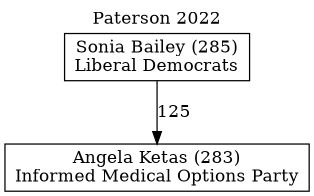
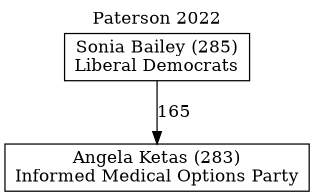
(174, 112) -> (174, 112)
